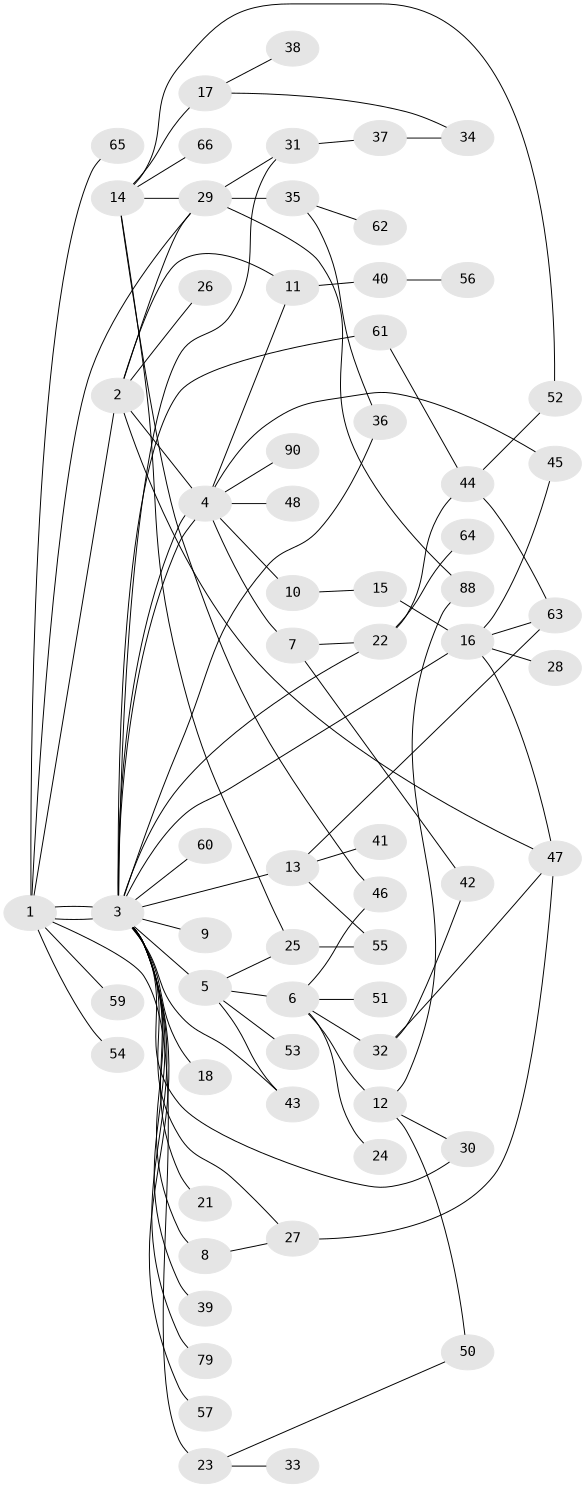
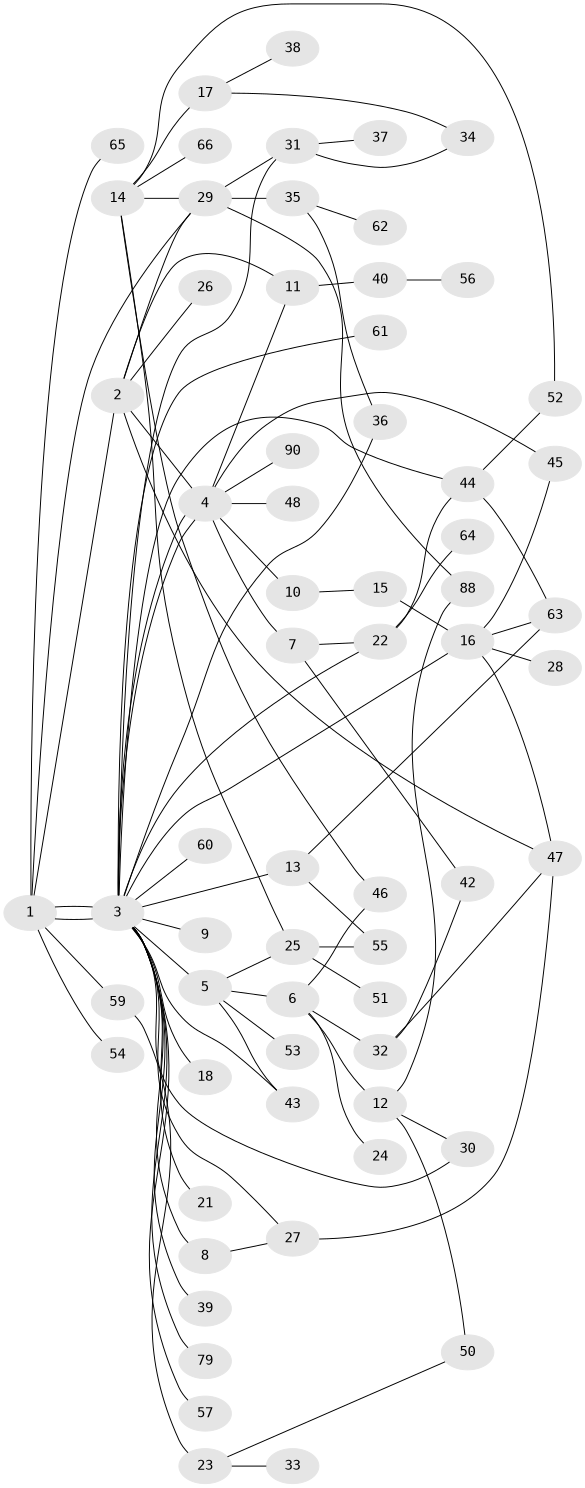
(424, 138) -> (382, 167)
(424, 408) -> (153, 553)
(380, 842) -> none
(337, 999) -> (336, 973)
(168, 1162) -> (165, 1212)
